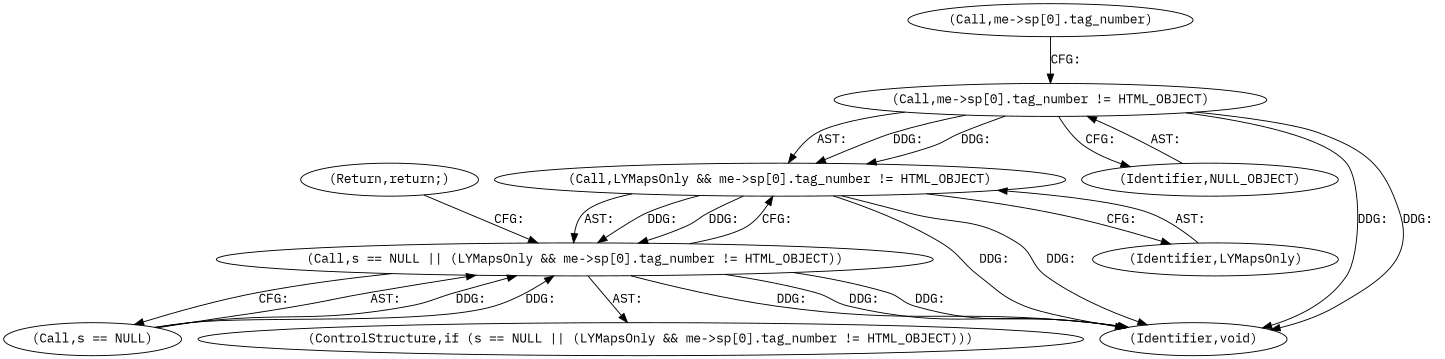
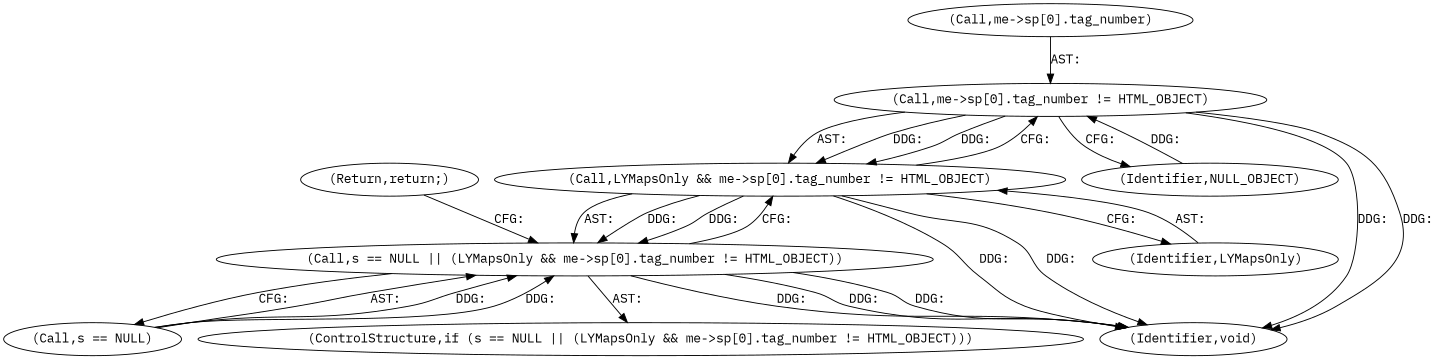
(1070, 60) -> (1070, 60)
(1170, 140) -> (1170, 140)
none -> (978, 154)
